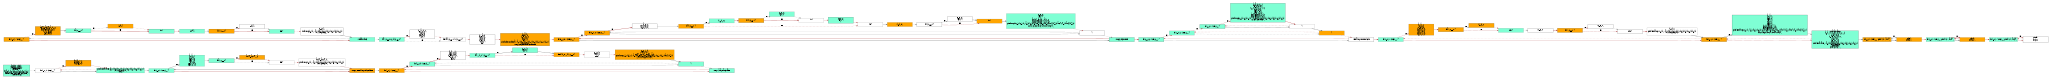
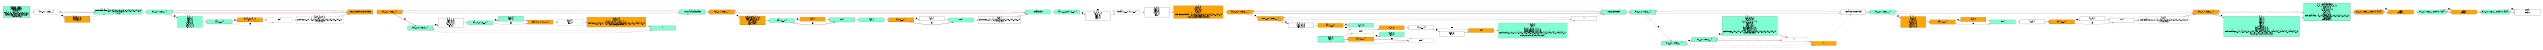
none -> (707, 12)
(736, 21) -> (1345, 39)
